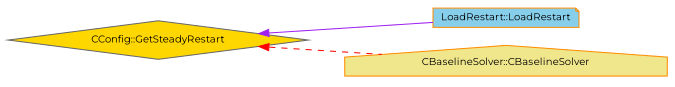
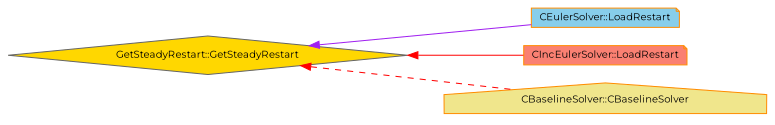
(506, 18) -> (605, 18)
(158, 40) -> (208, 55)
none -> (605, 55)
